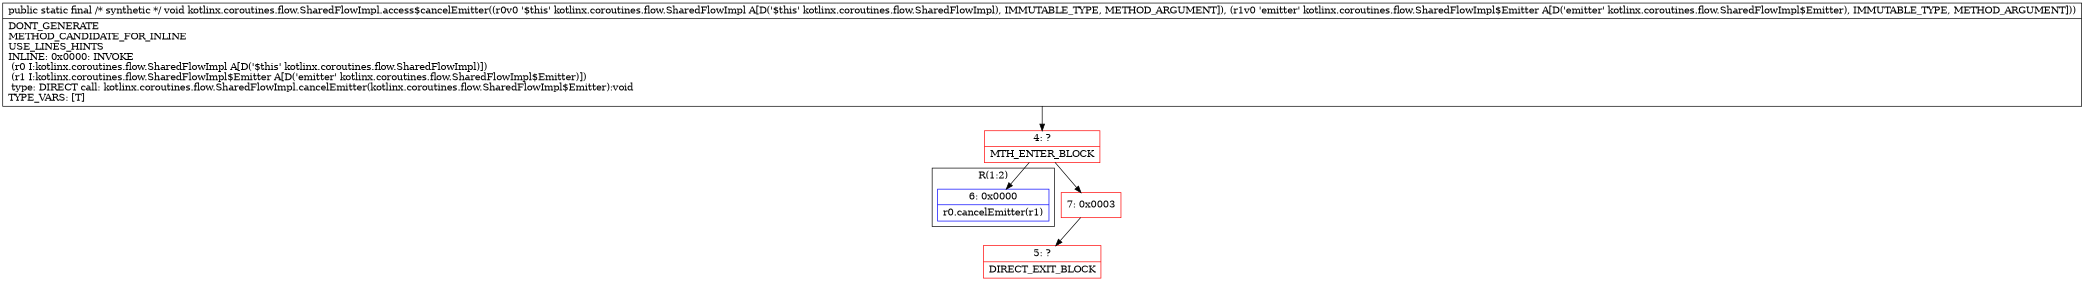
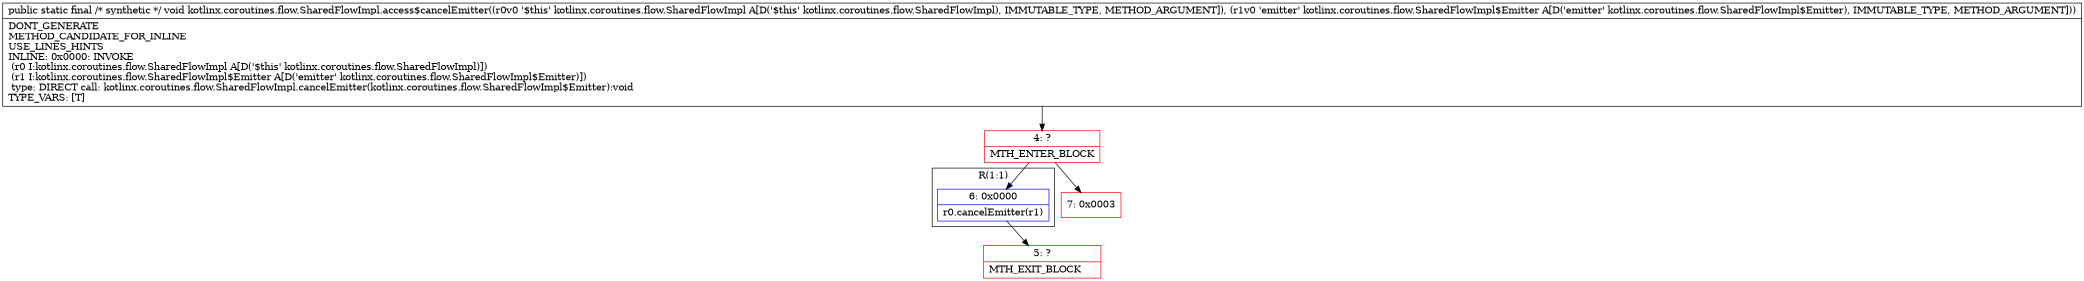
(993, 176) -> (993, 176)
(1071, 229) -> (1015, 231)
(1042, 270) -> (1035, 270)
